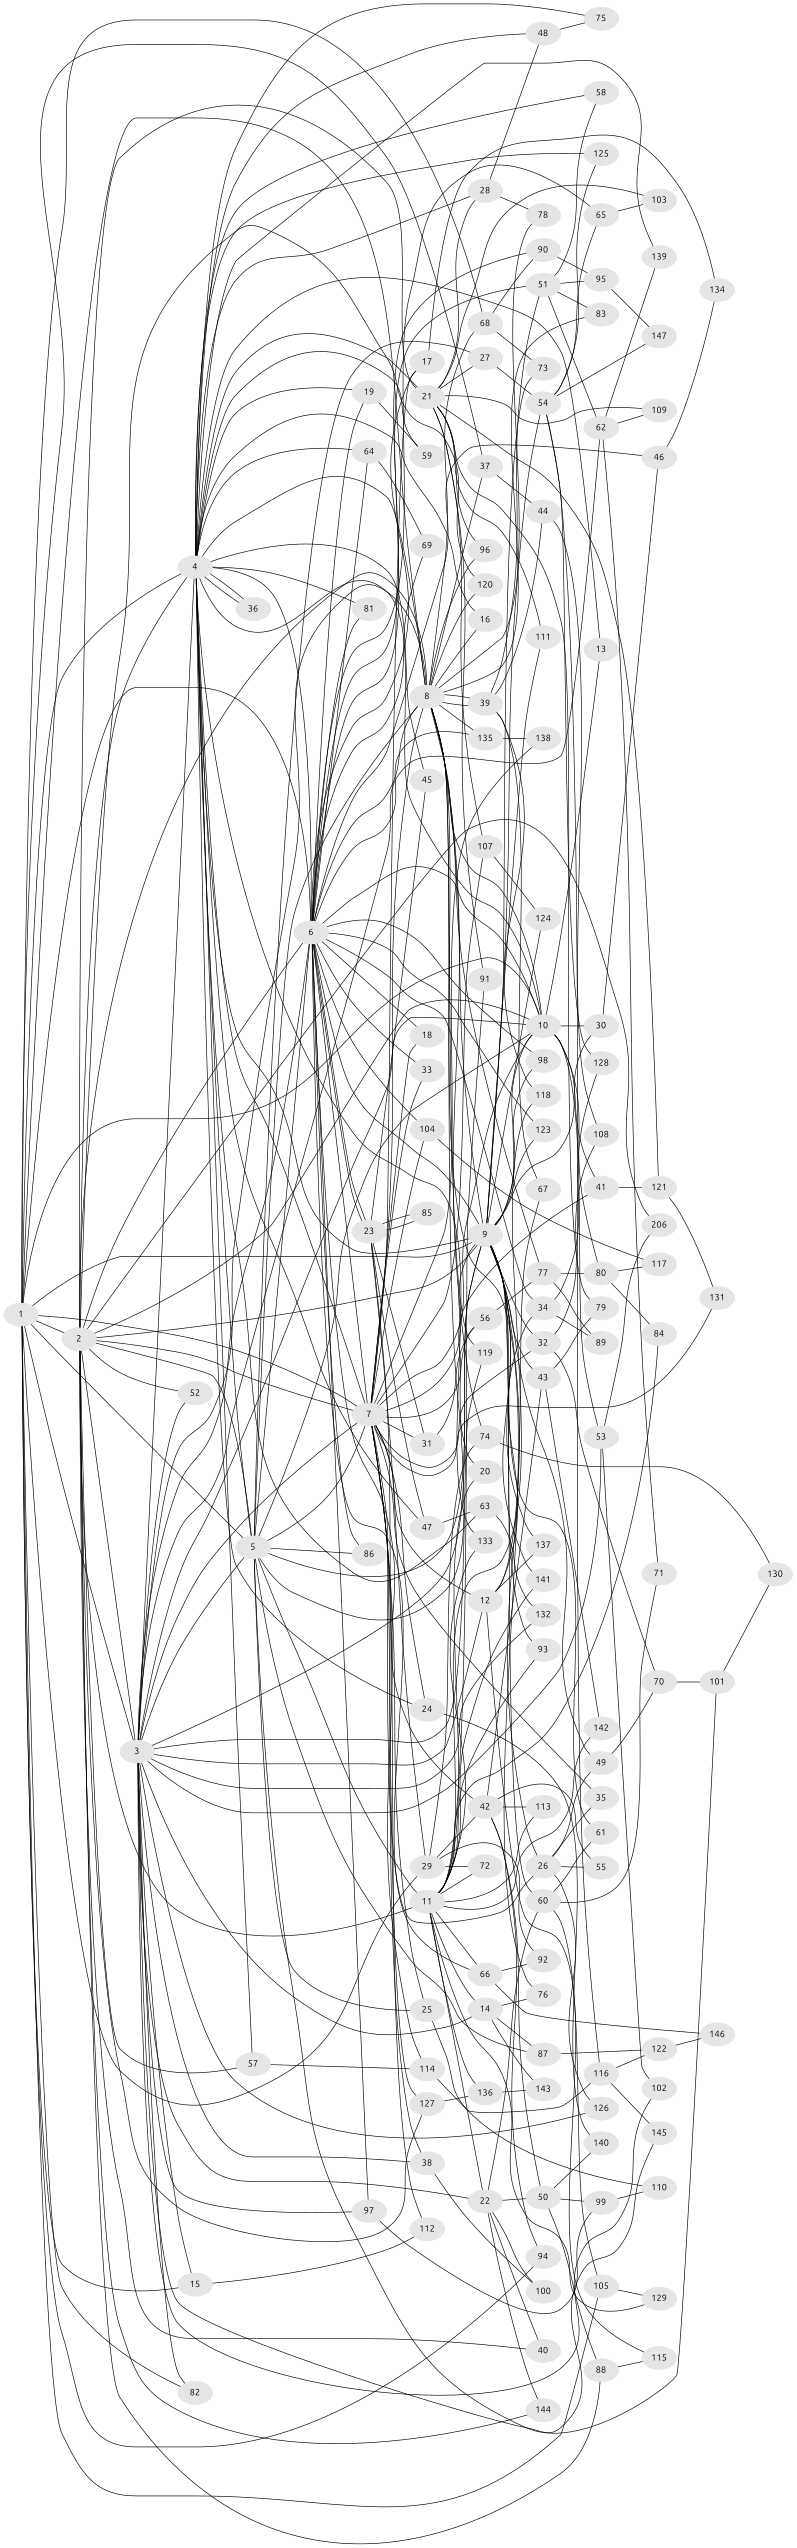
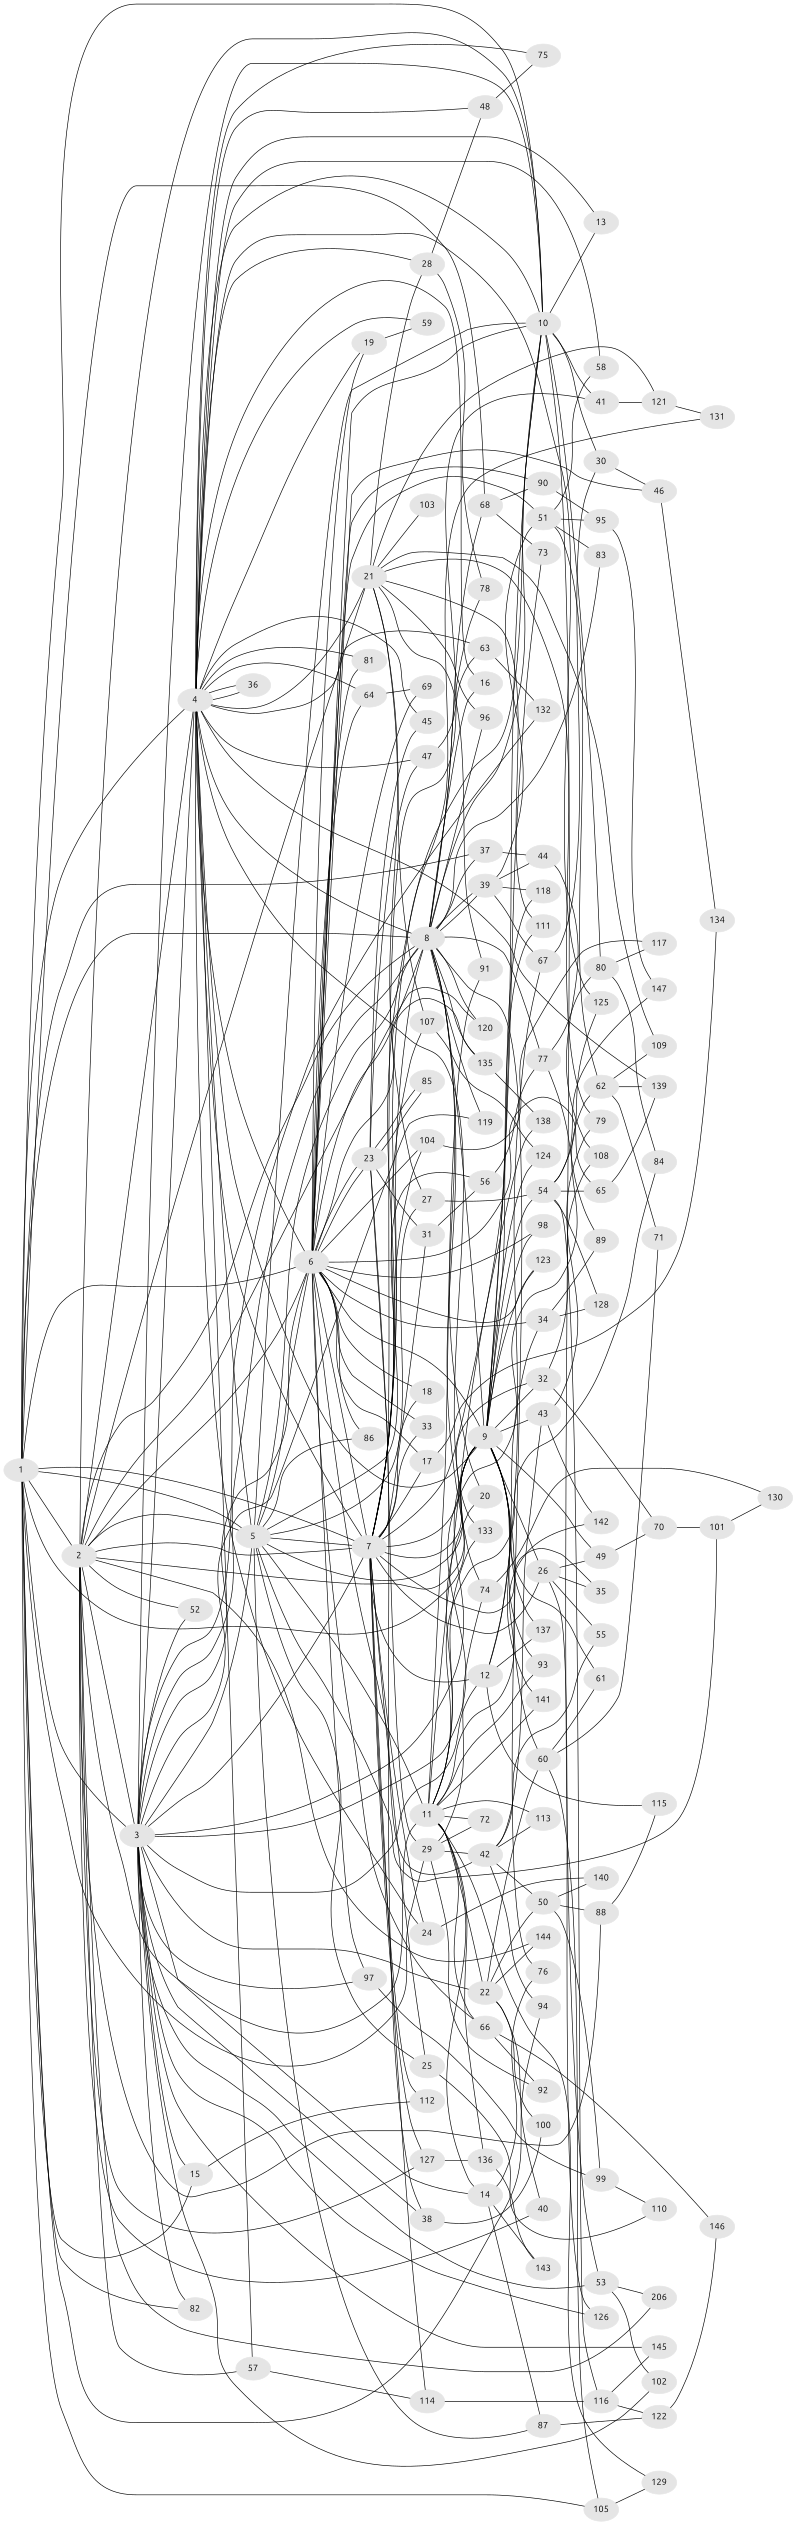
(630, 208) -> (637, 1142)
(564, 1142) -> (578, 701)
